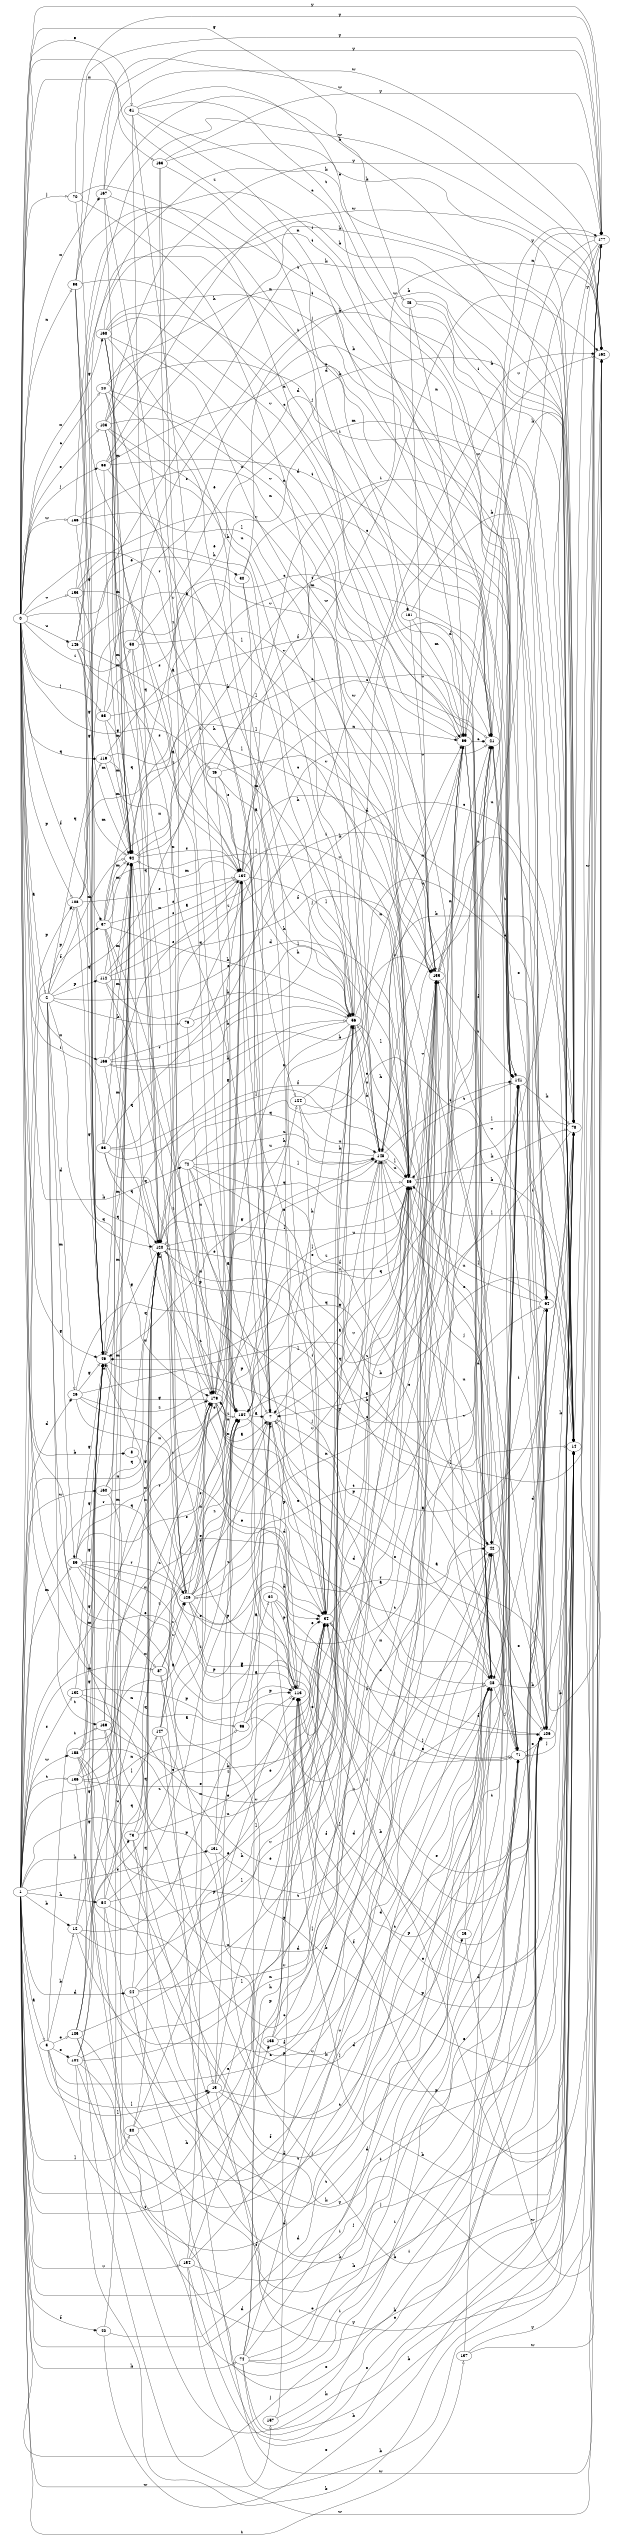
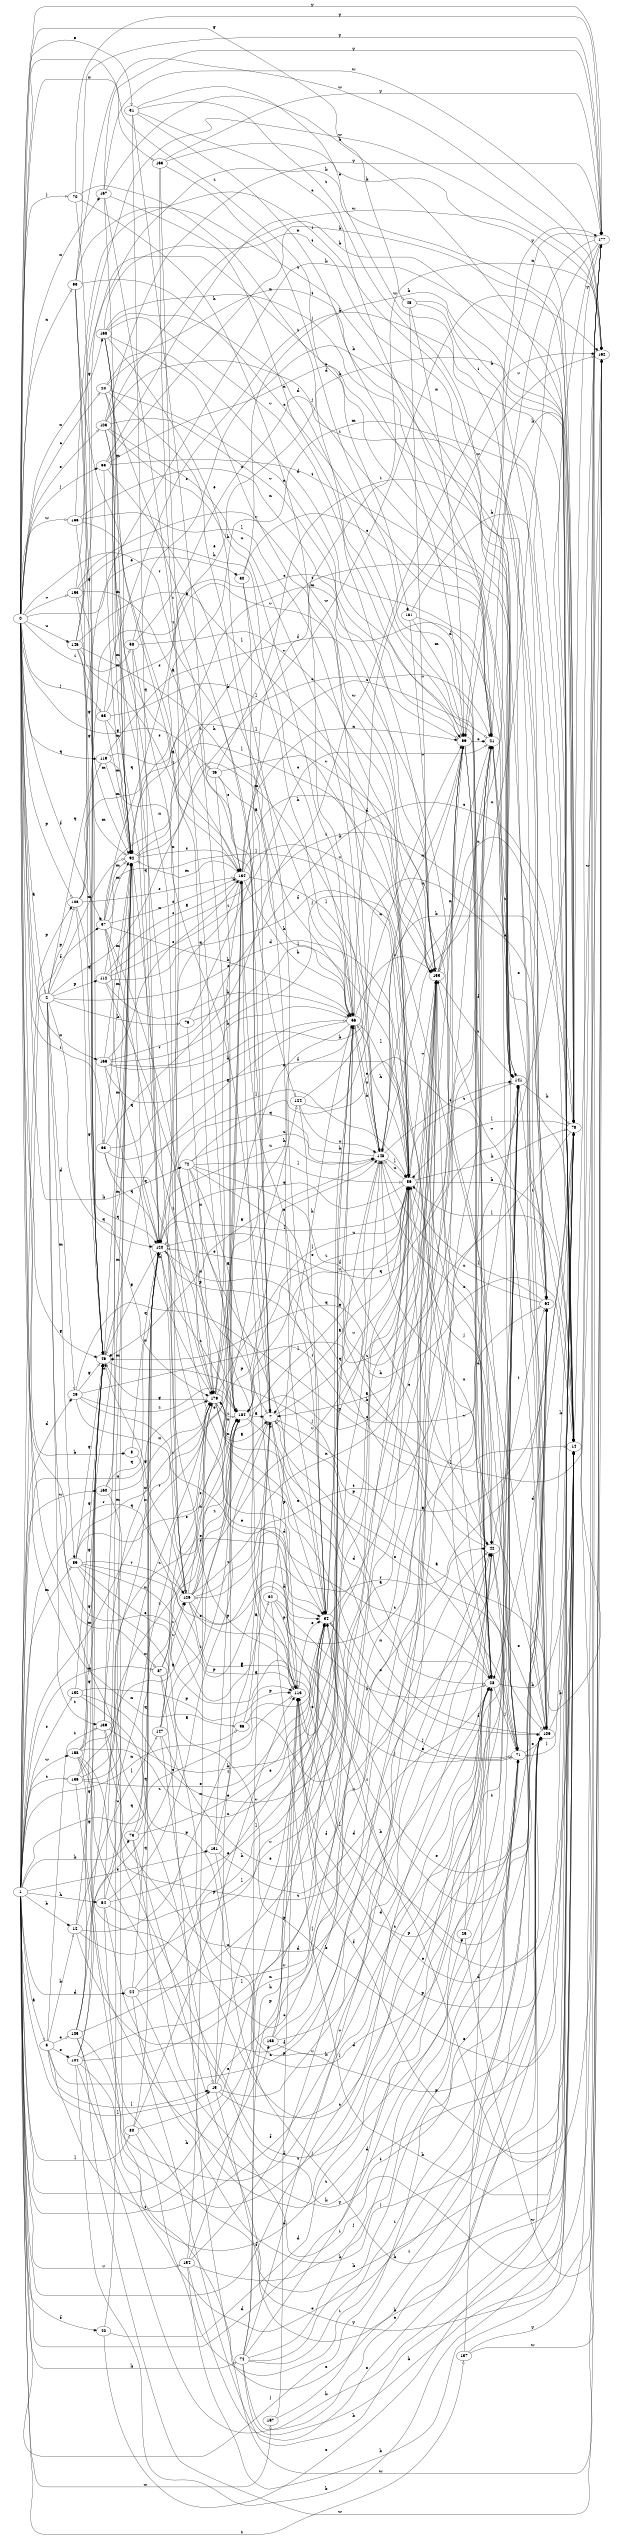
(172, 904) -> (172, 904)
(413, 1165) -> (435, 1293)
